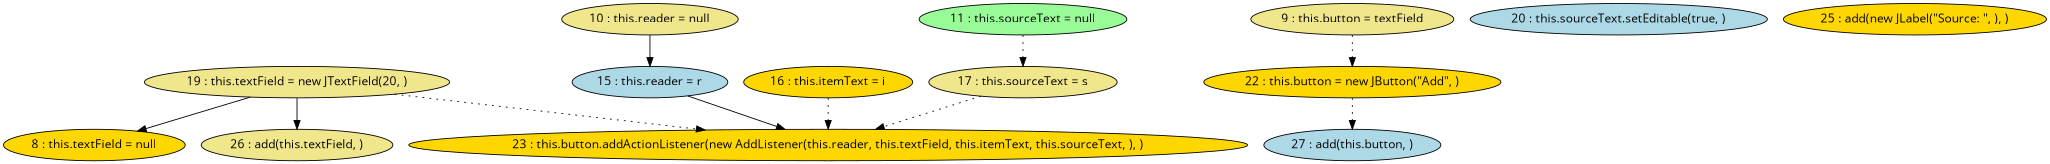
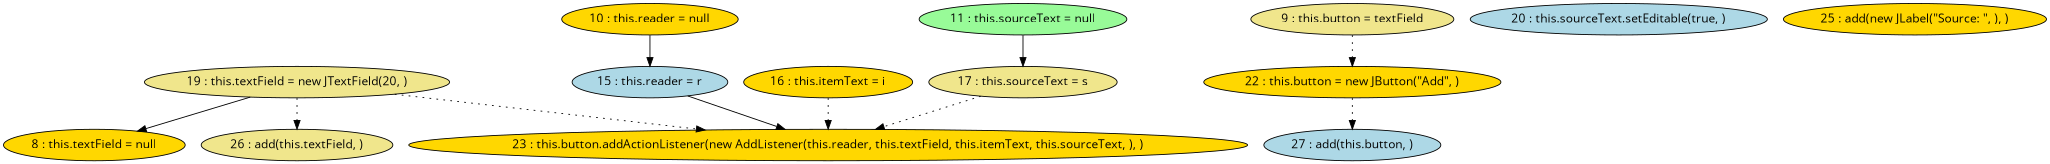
(650, 19) -> (650, 19)
(1023, 46) -> (1023, 46)
(297, 109) -> (297, 109)
